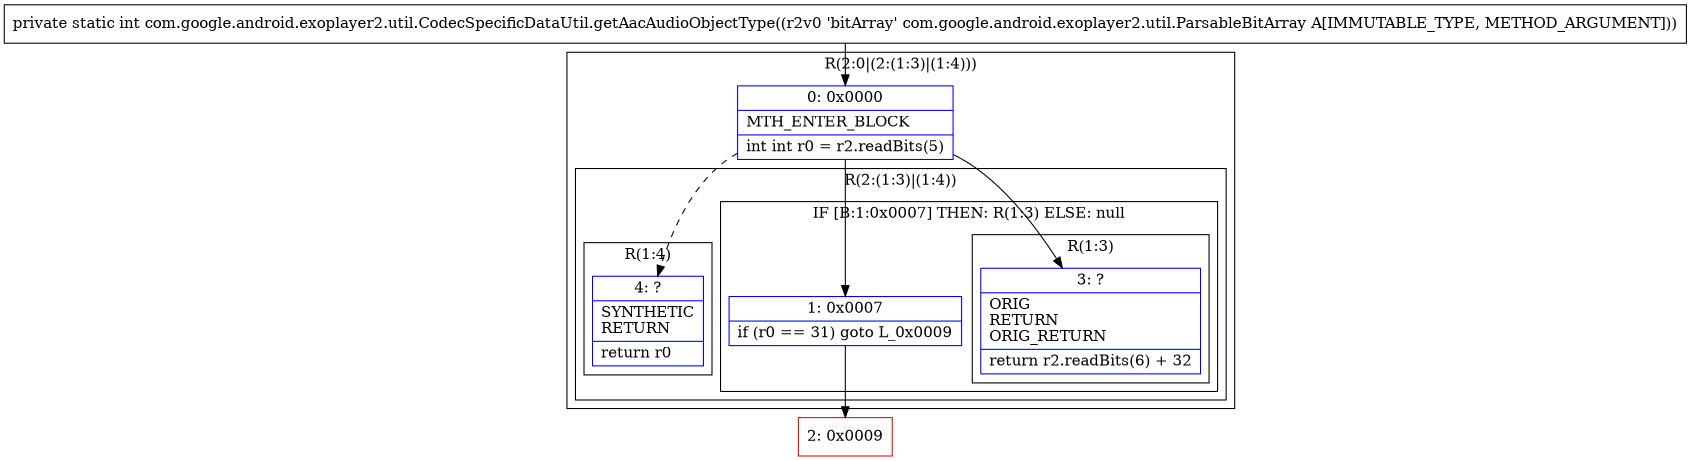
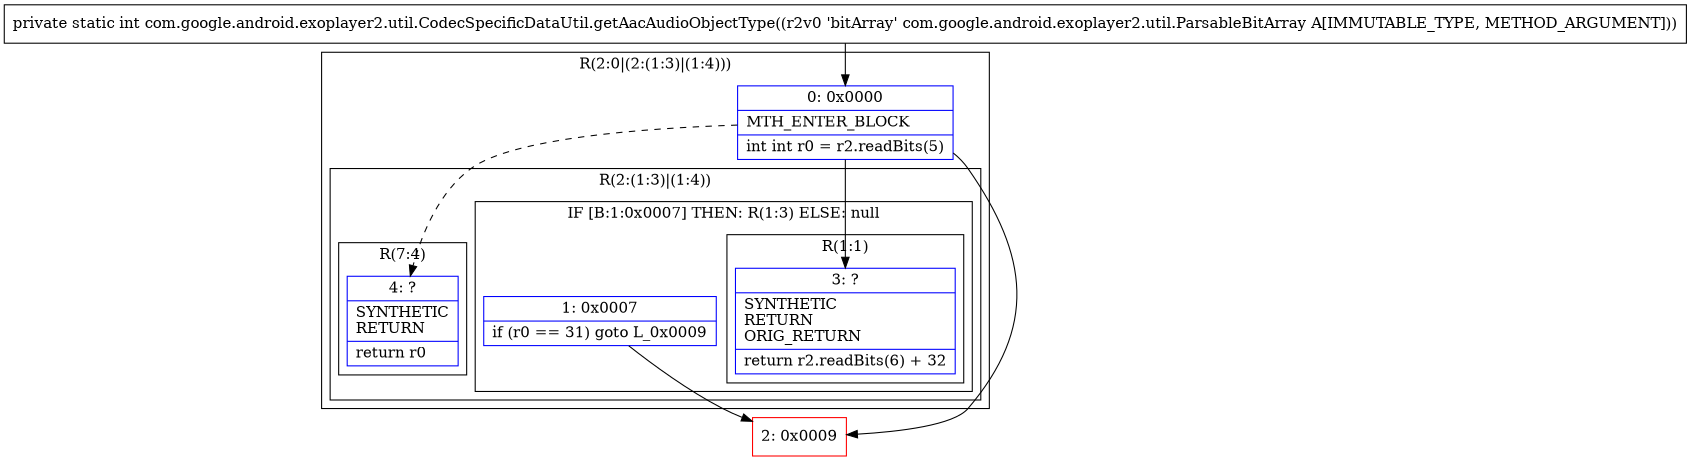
(845, 223) -> (1010, 335)
(1091, 247) -> (845, 247)
(648, 255) -> (403, 255)
(1010, 305) -> (791, 305)
